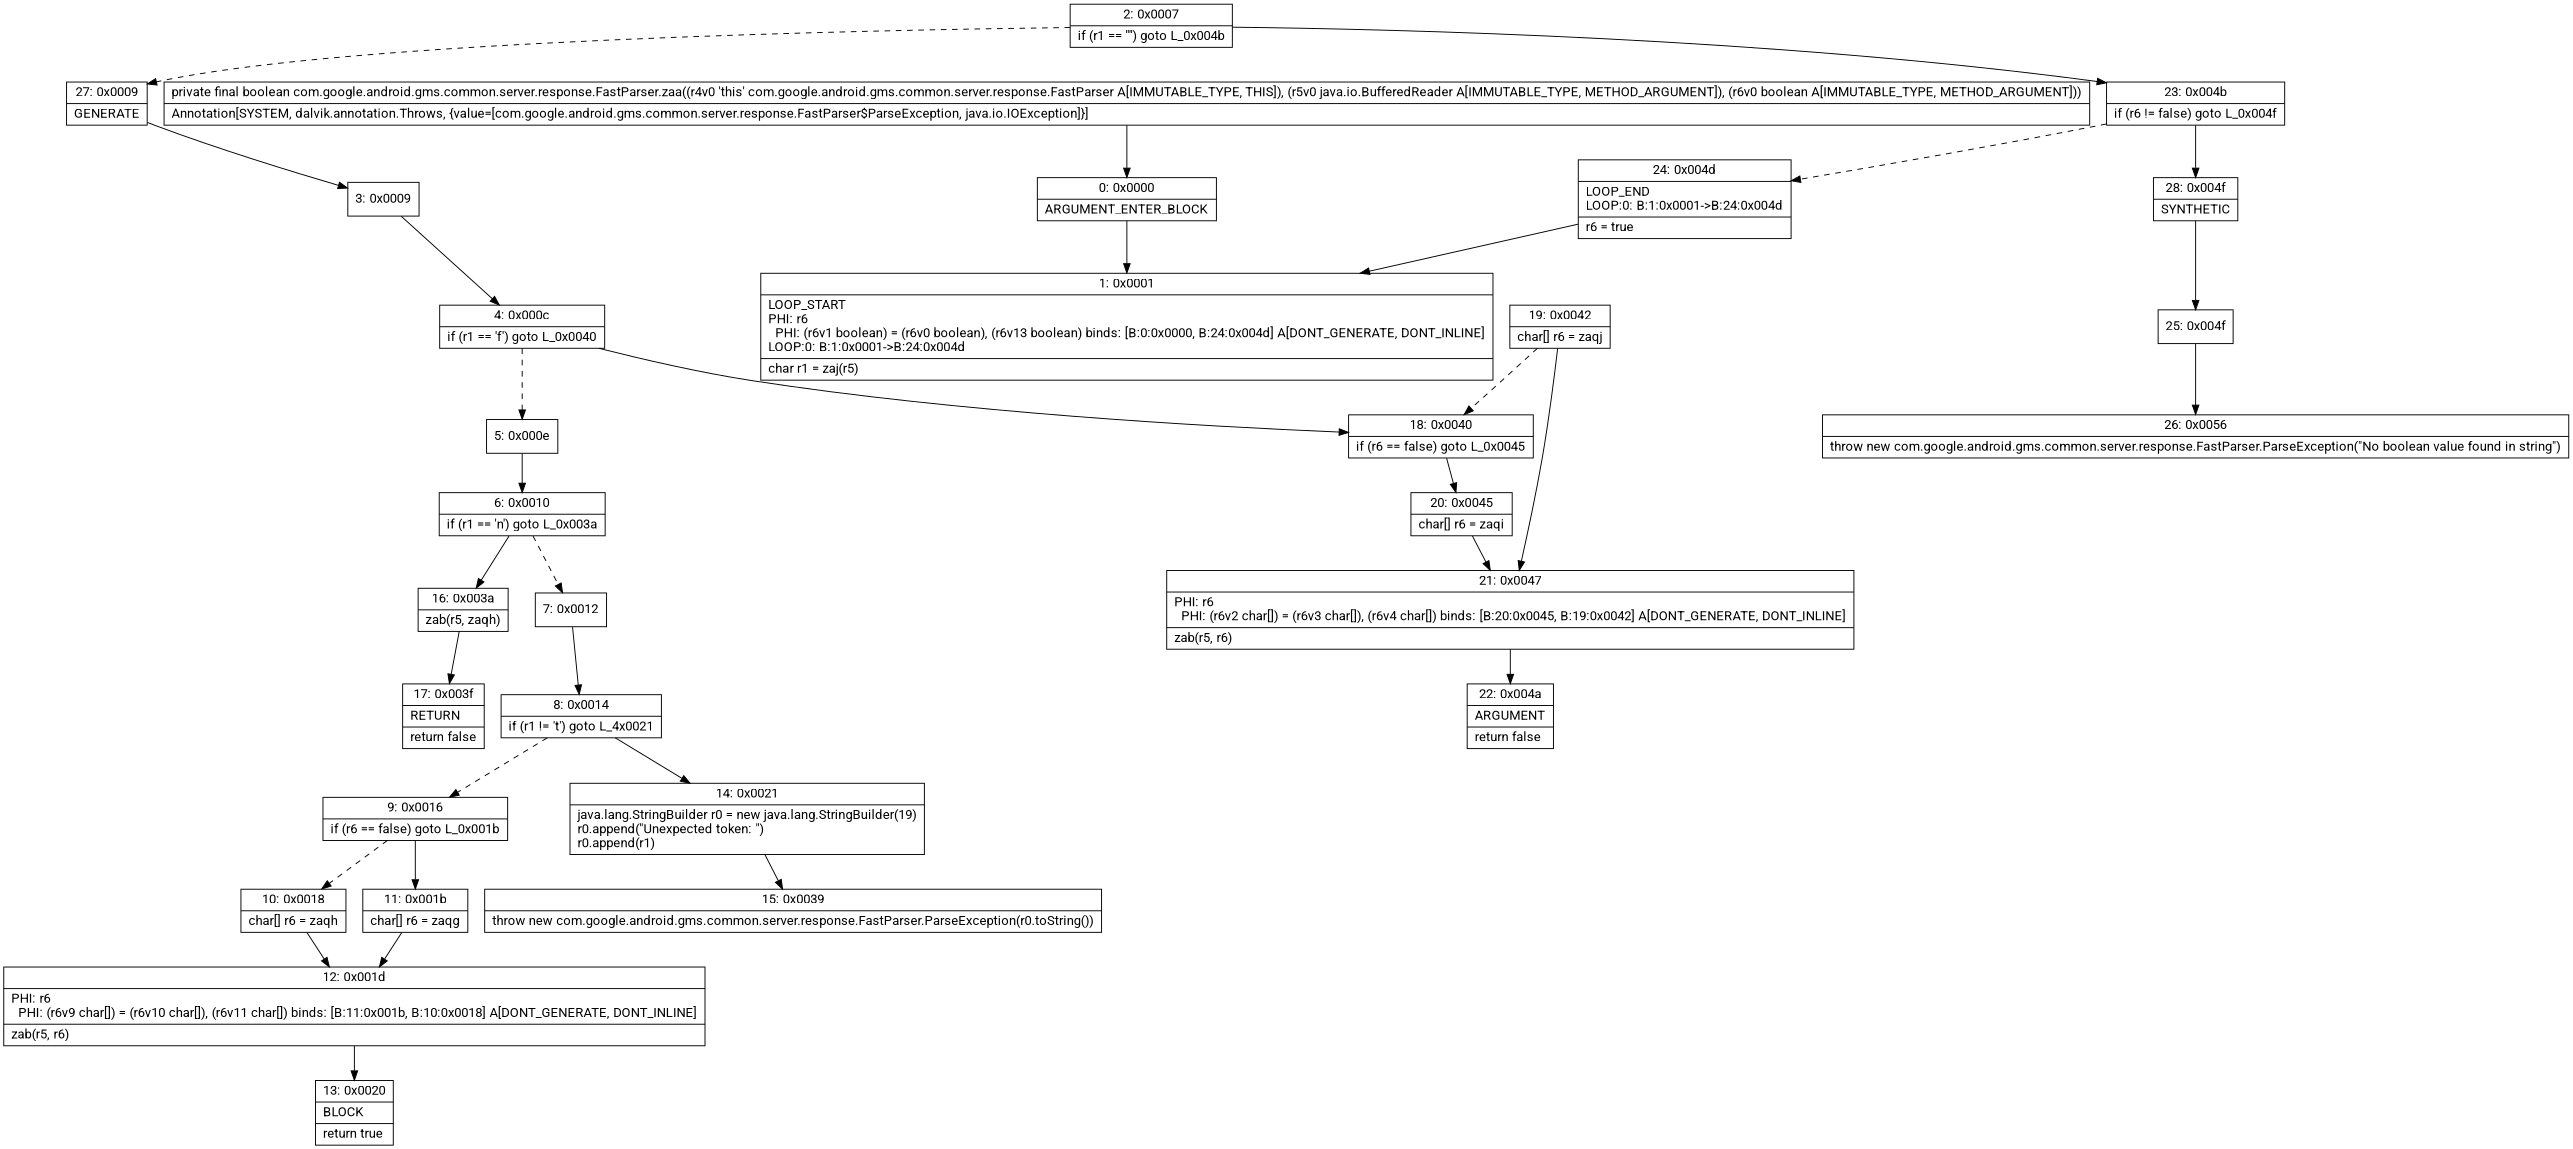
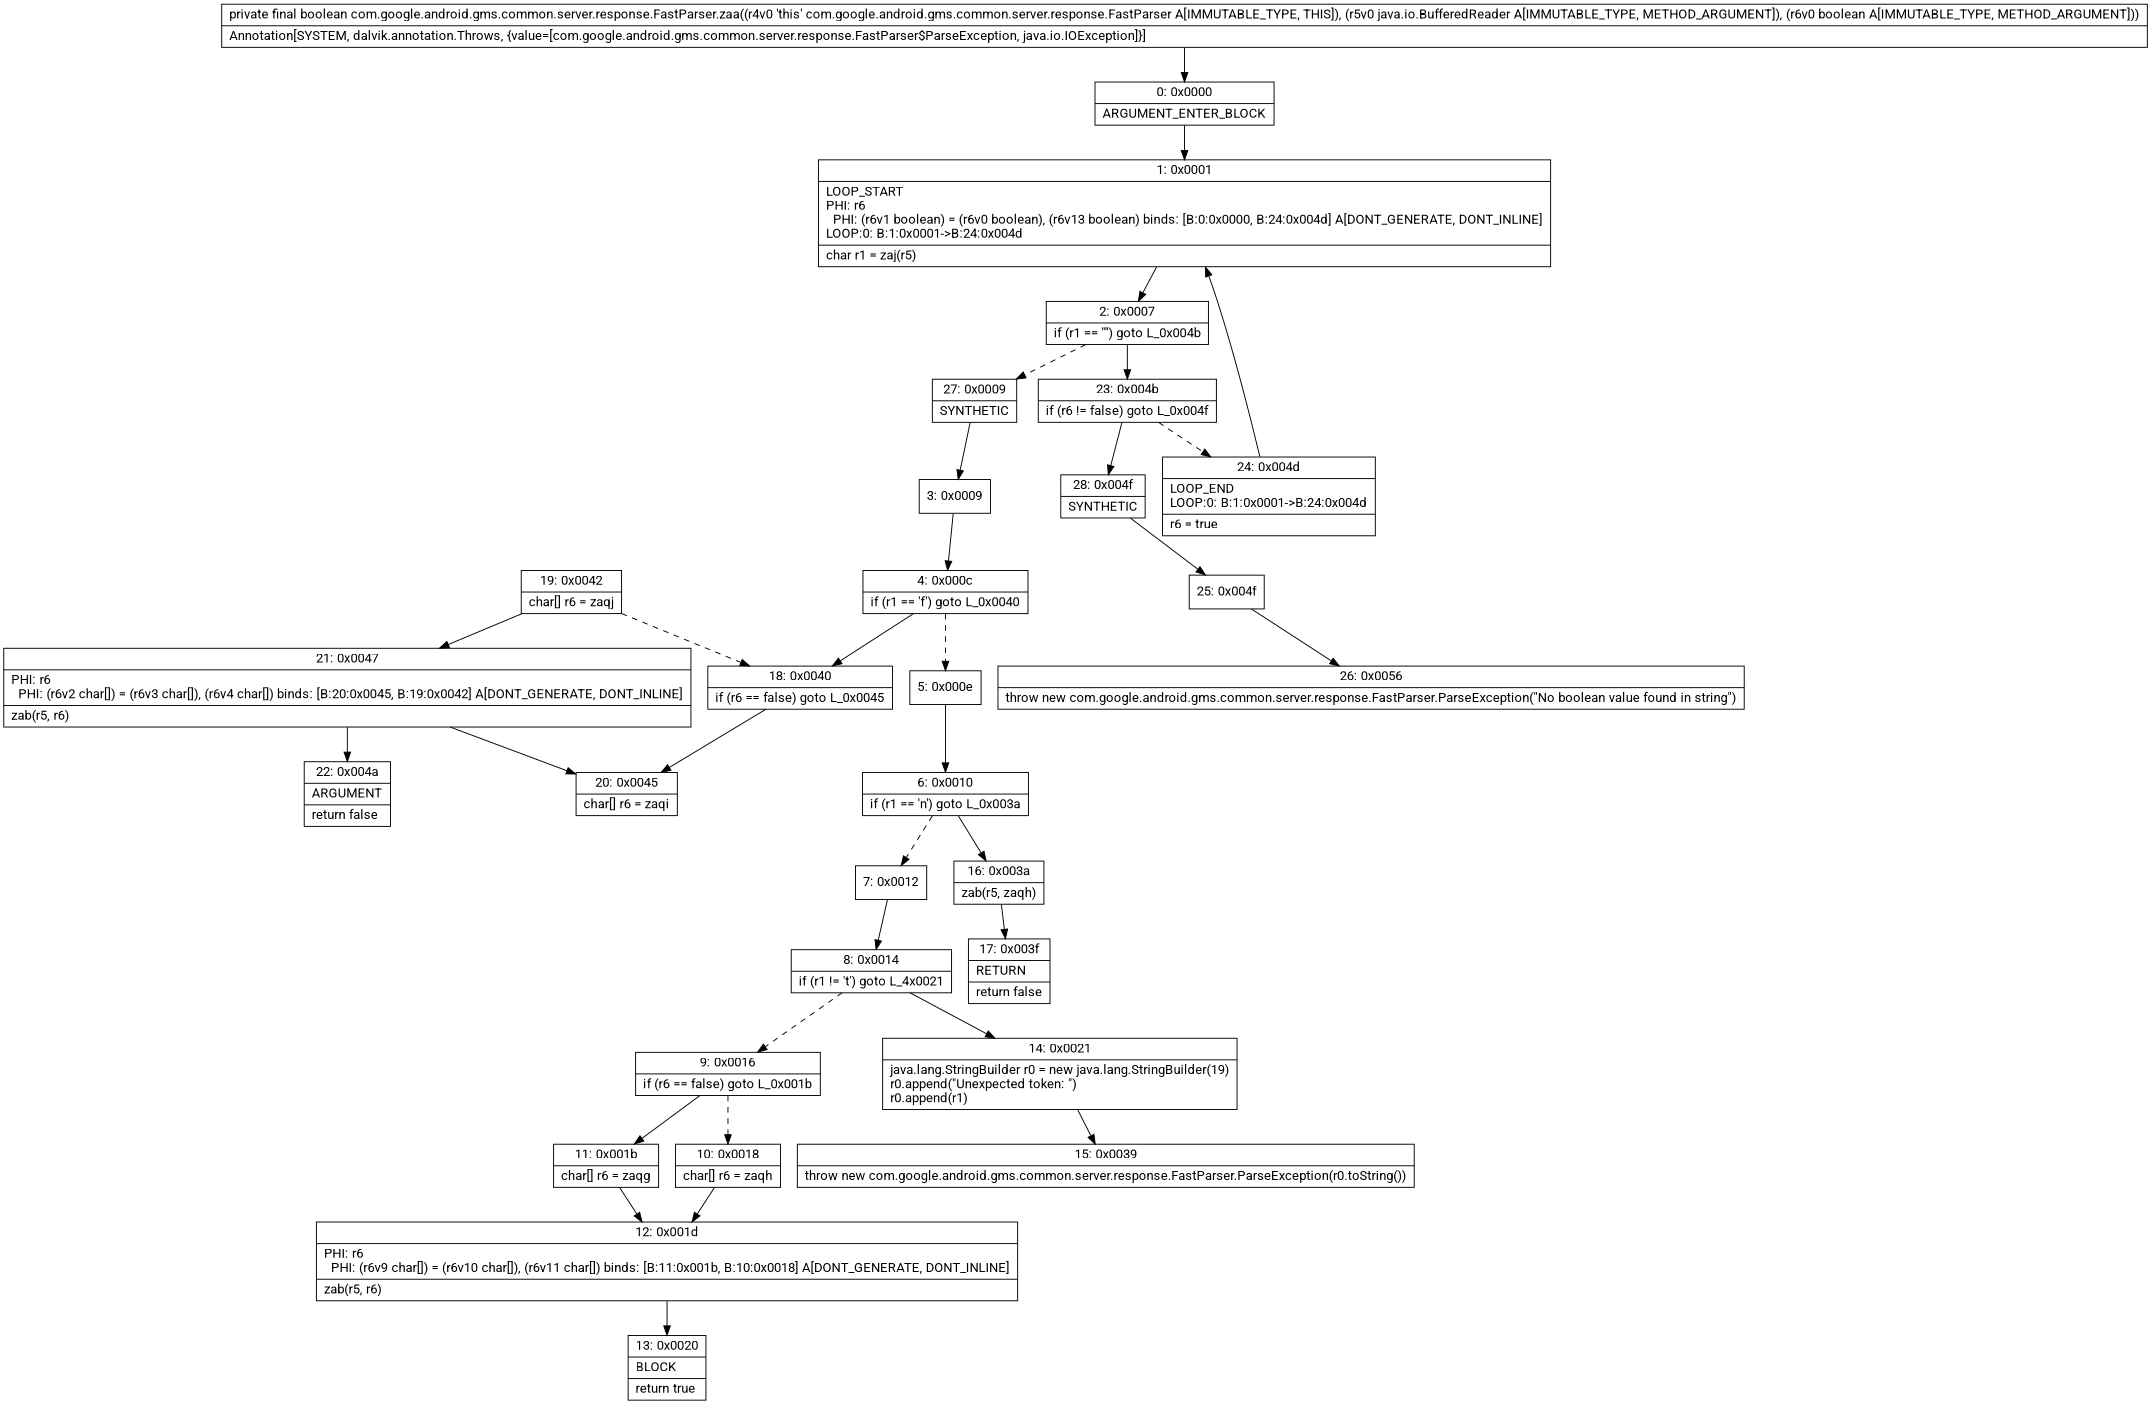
(107, 114) -> (975, 411)
none -> (1150, 280)
(1479, 549) -> (509, 749)
